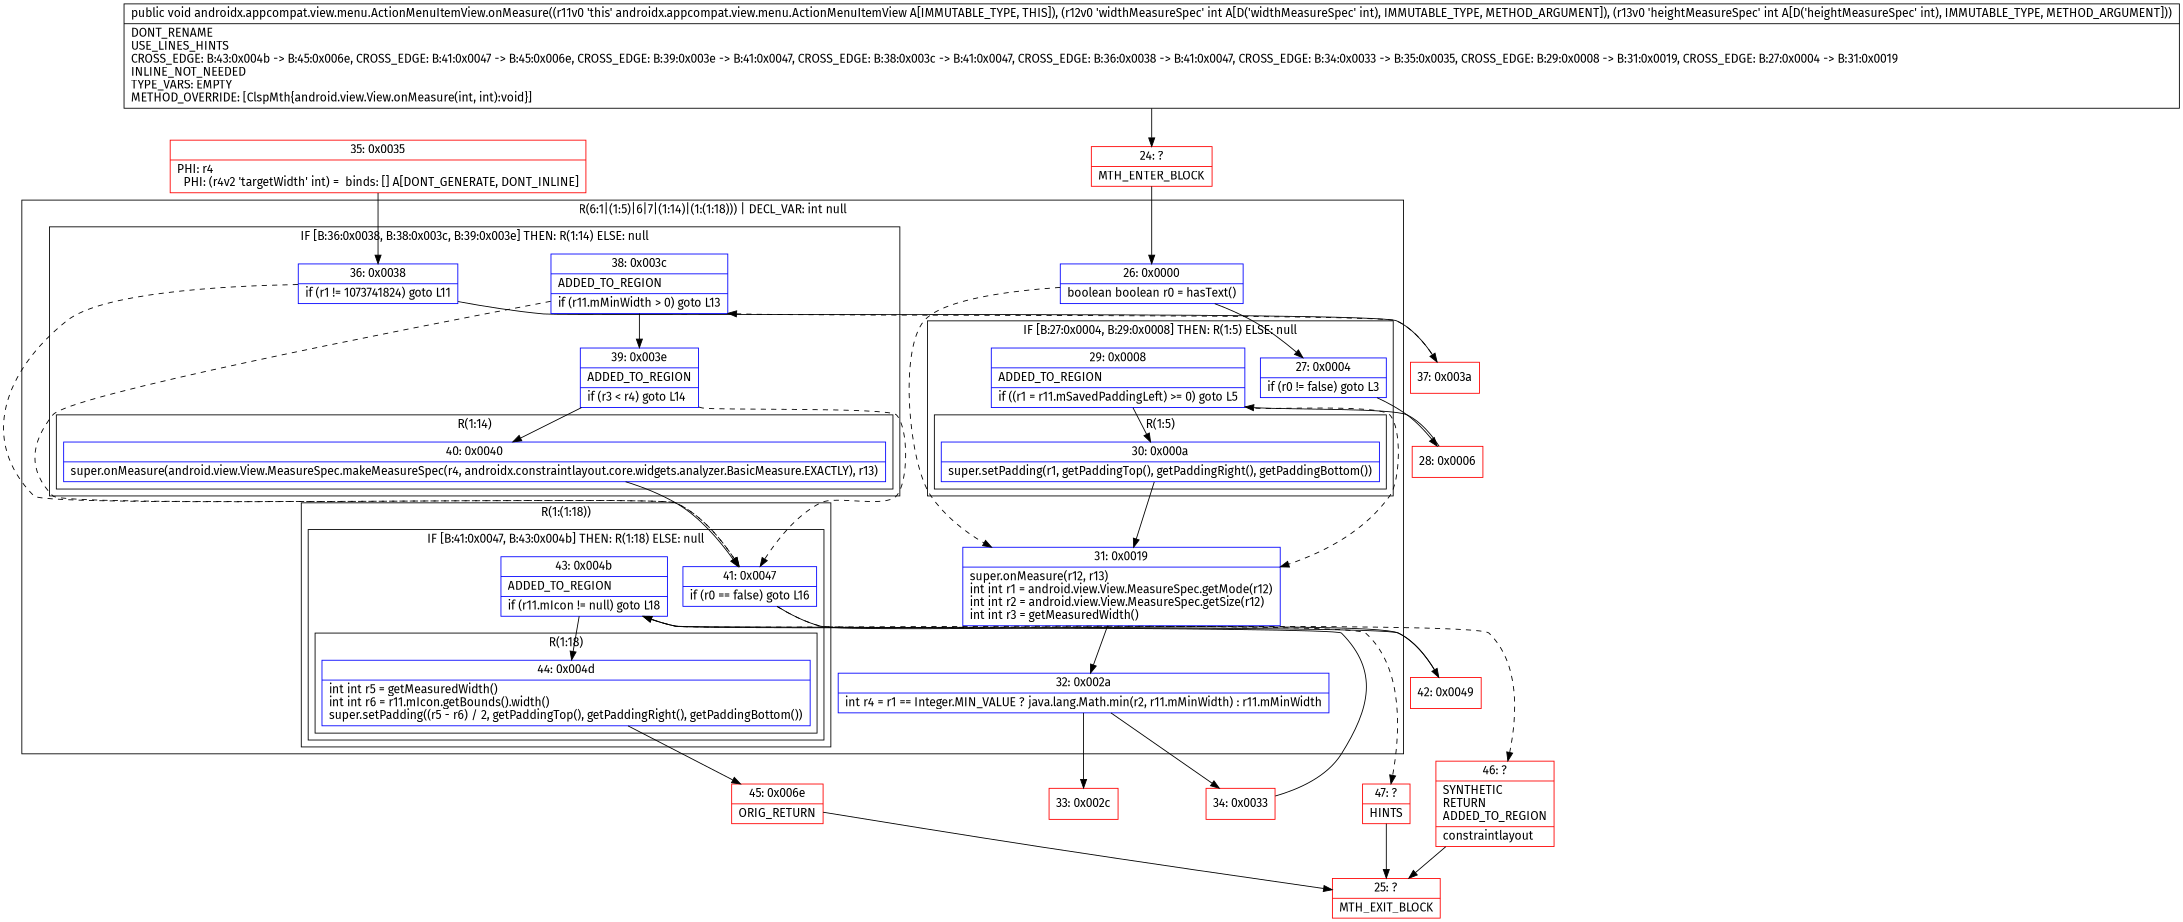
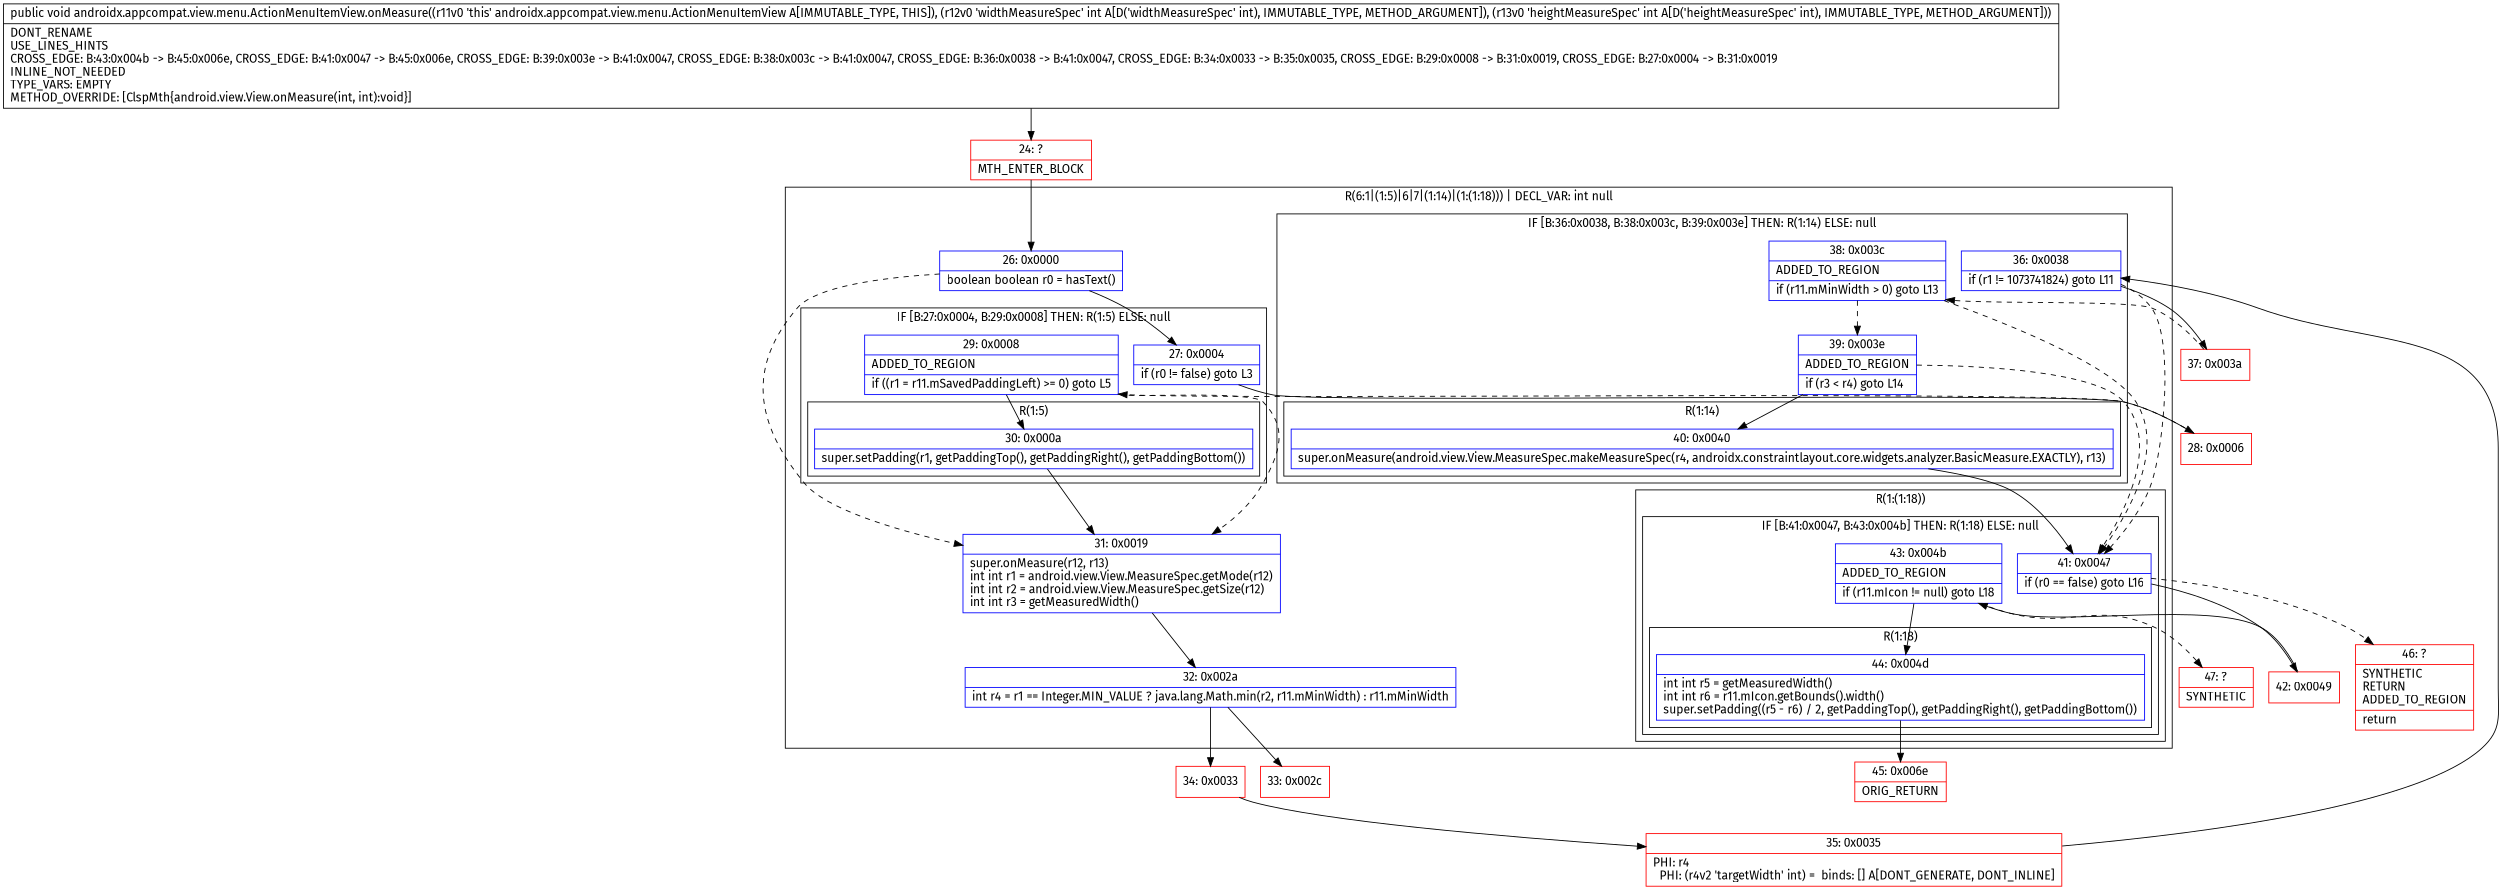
(639, 326) -> (1857, 313)
(1353, 410) -> (1664, 396)
(1103, 628) -> (1437, 829)
(1386, 813) -> (2216, 697)
(1489, 836) -> (2380, 720)
(1386, 898) -> none
